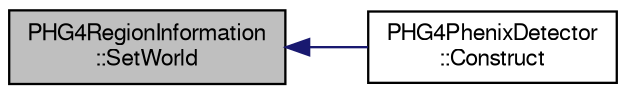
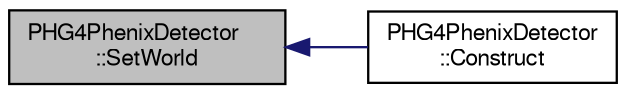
(147, 47) -> (147, 47)
